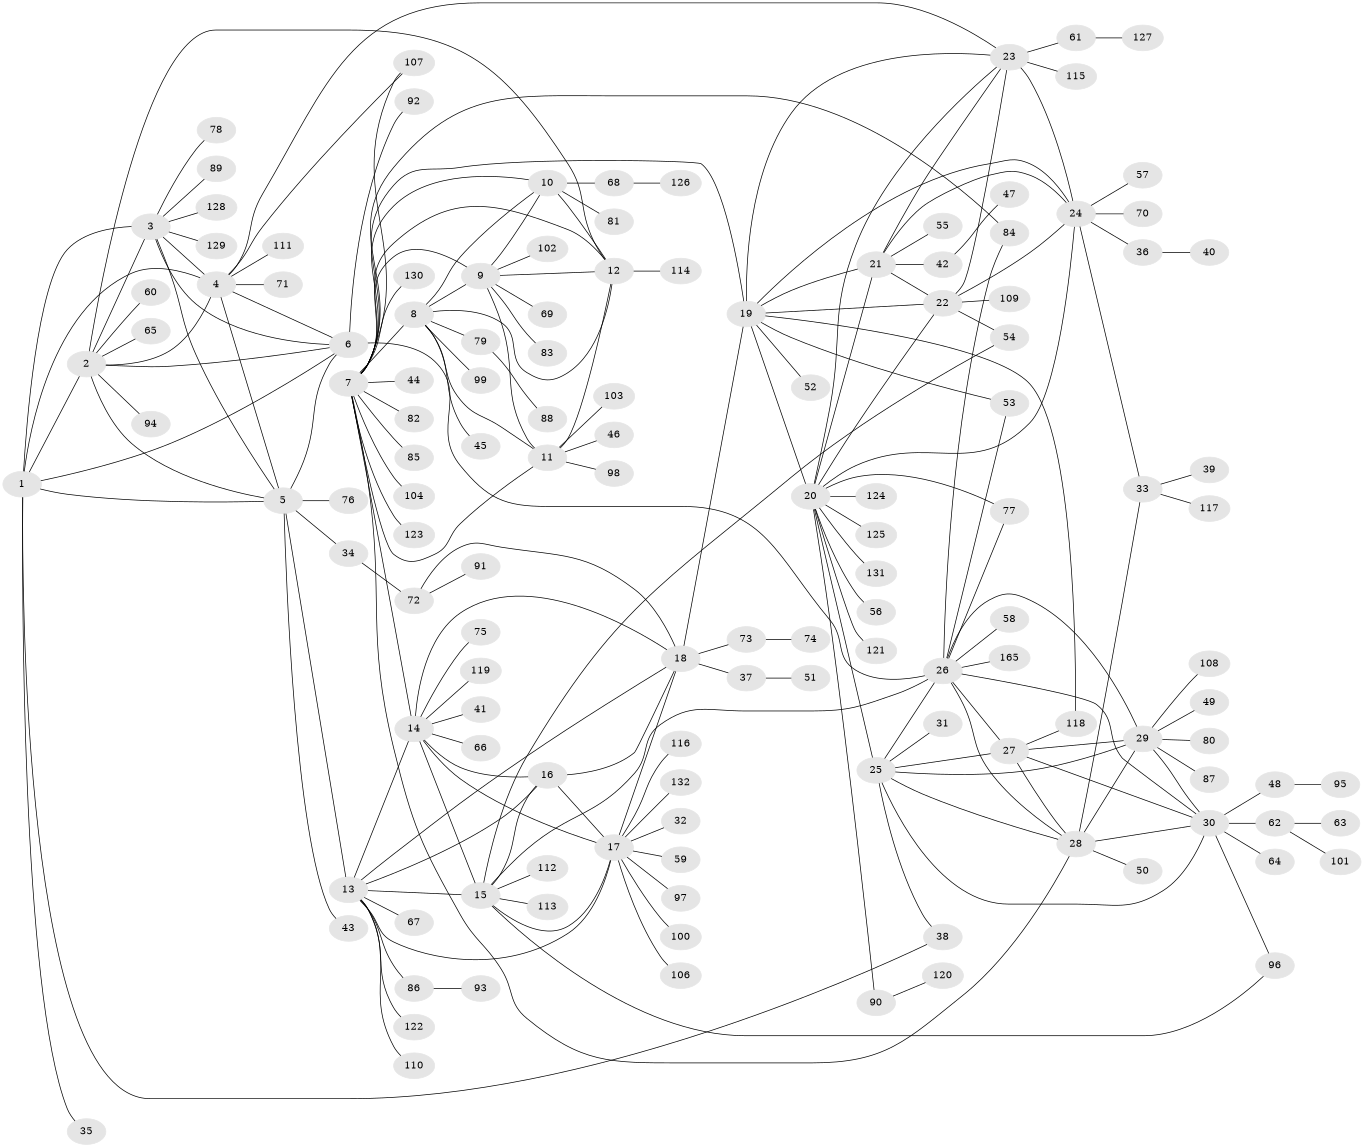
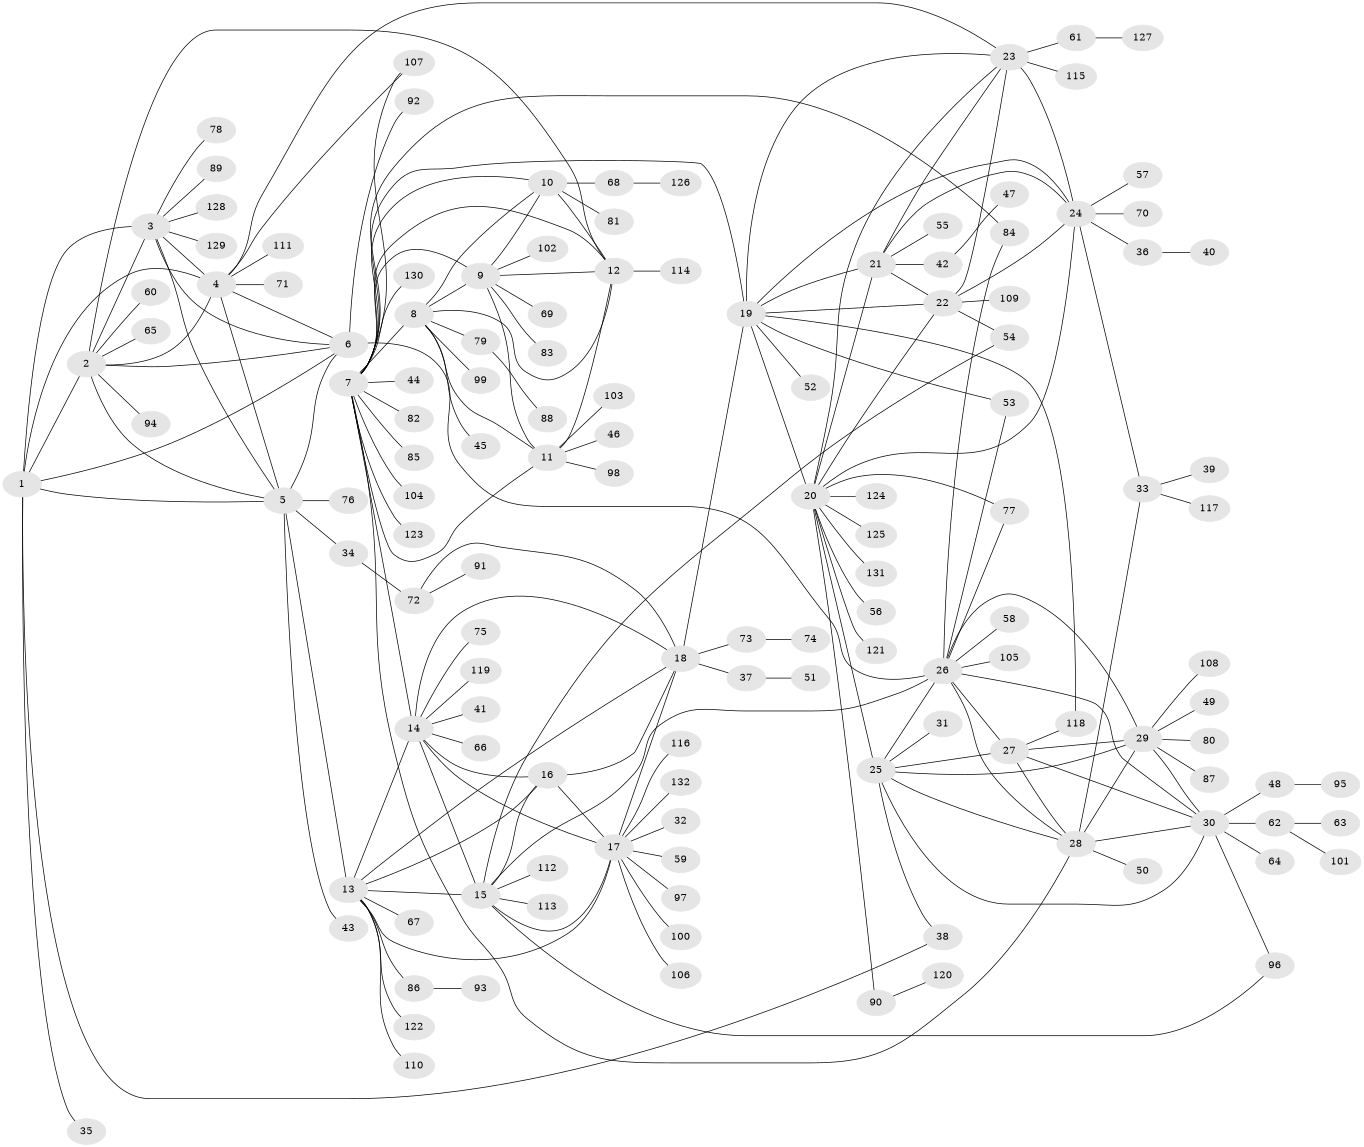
(1010, 658) -> (1010, 658)
